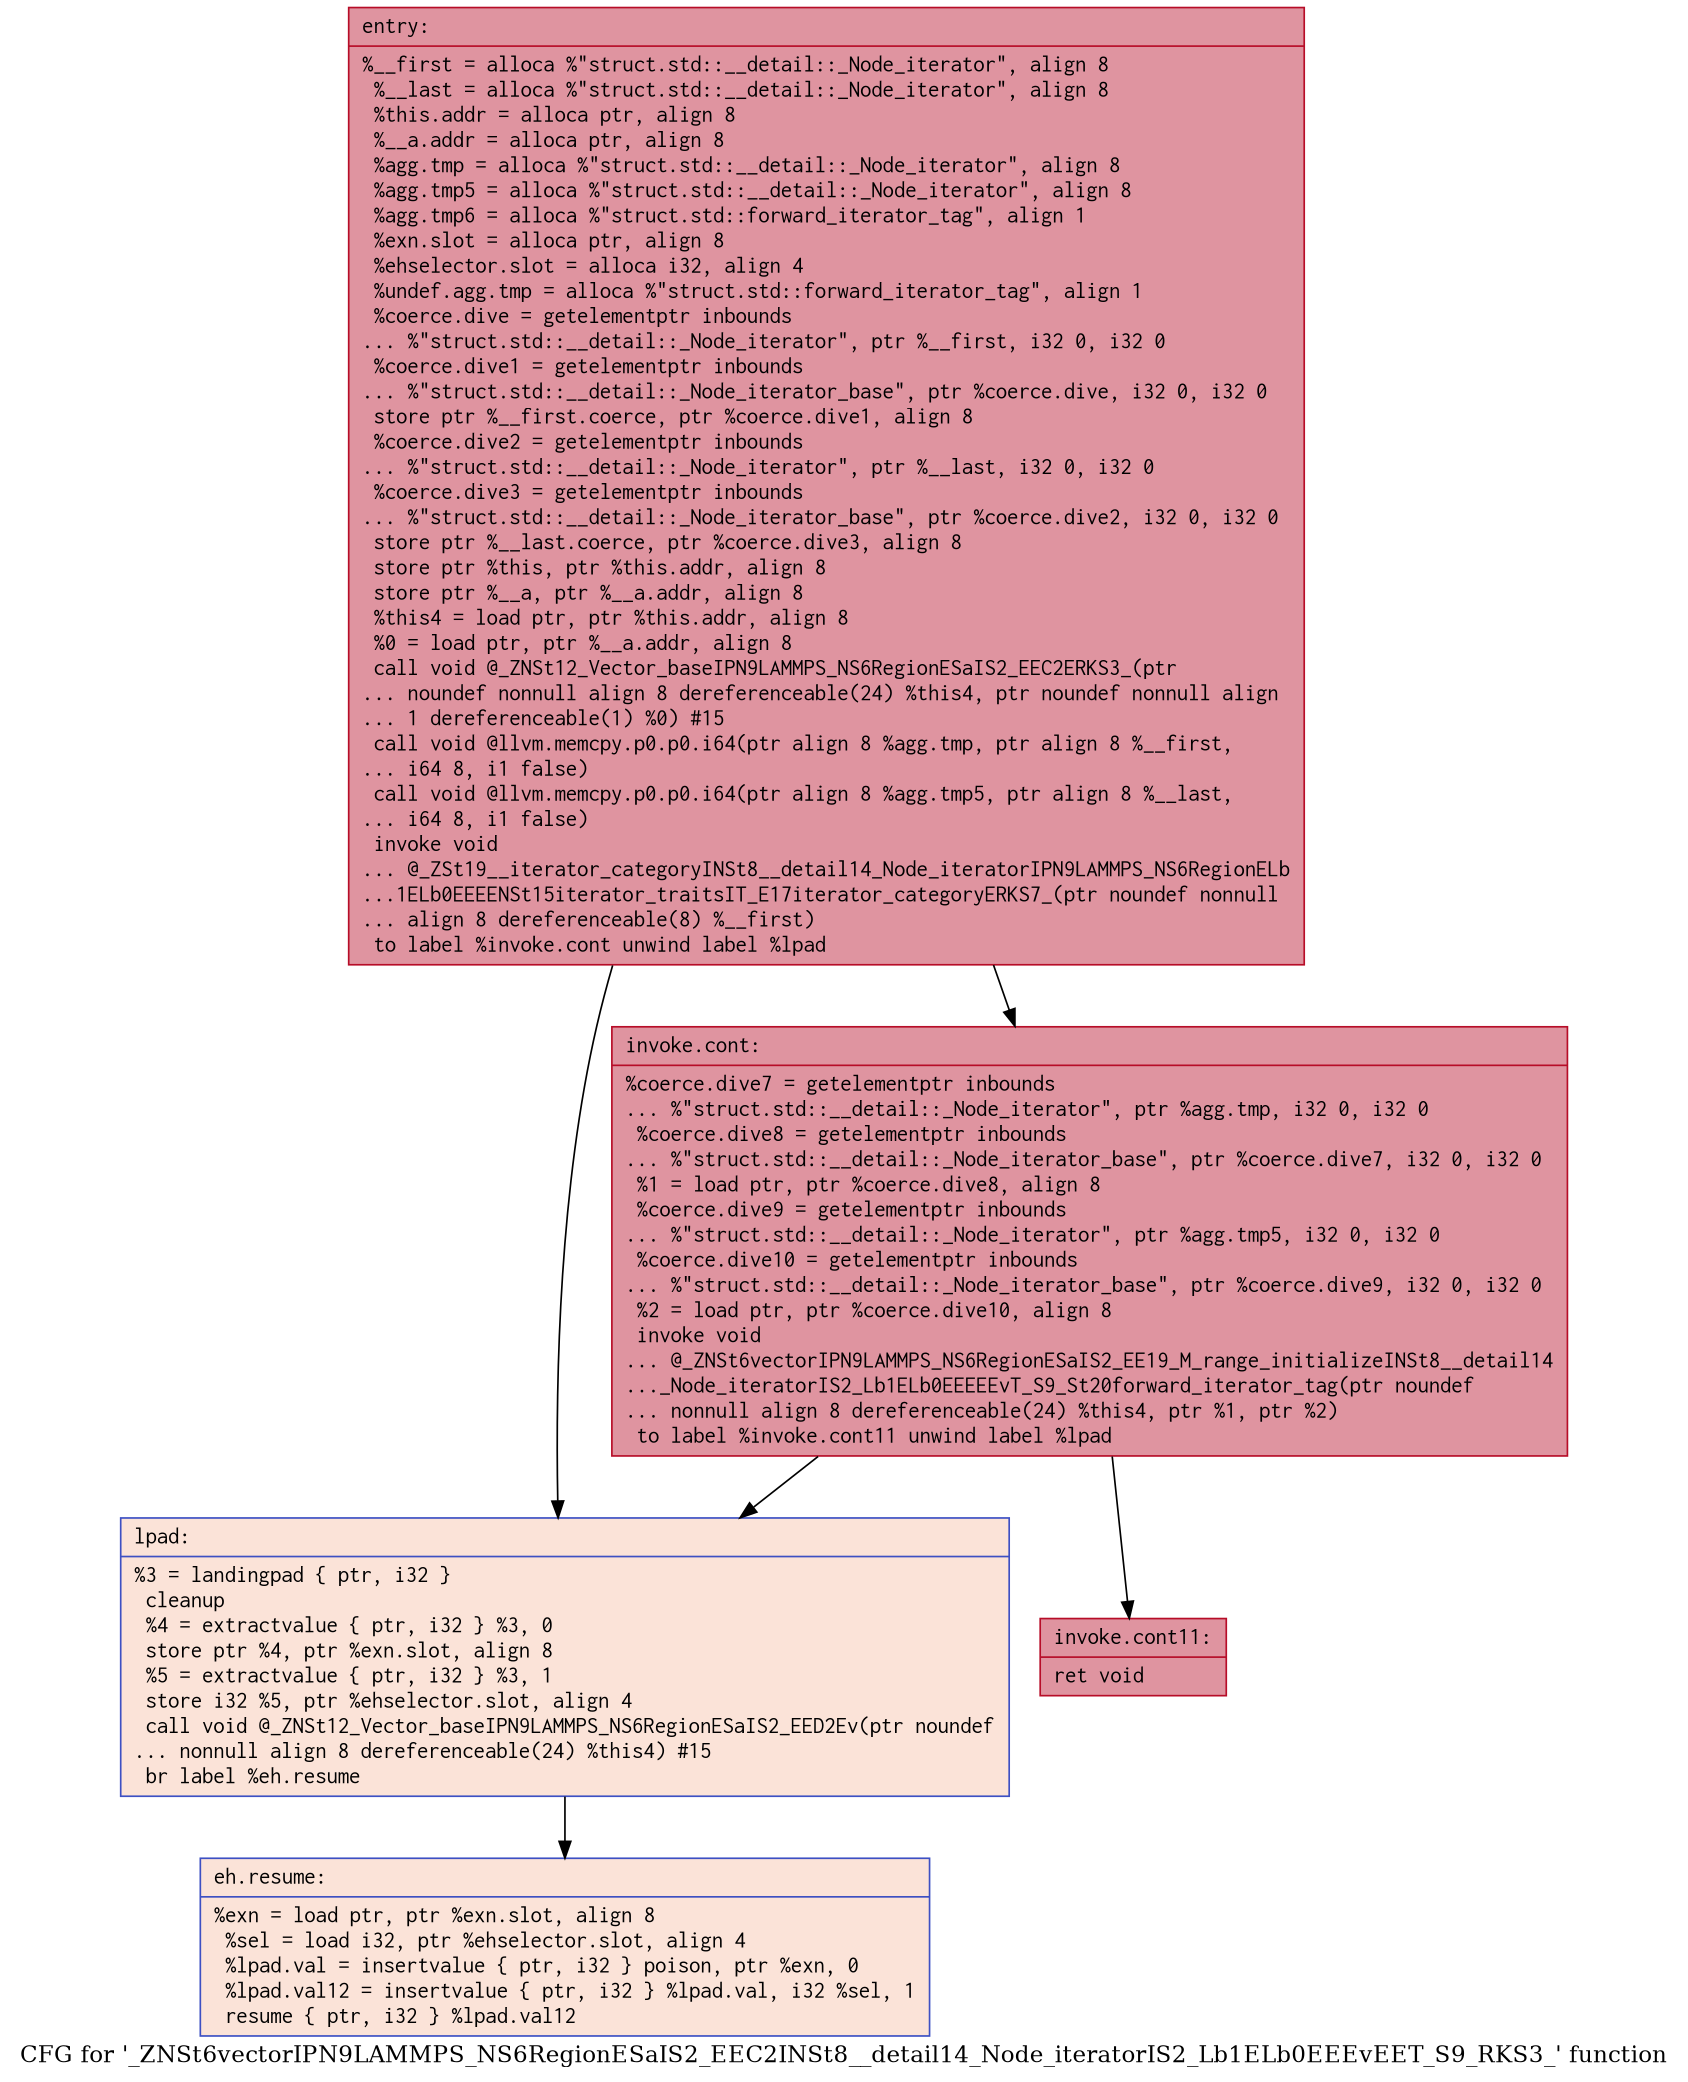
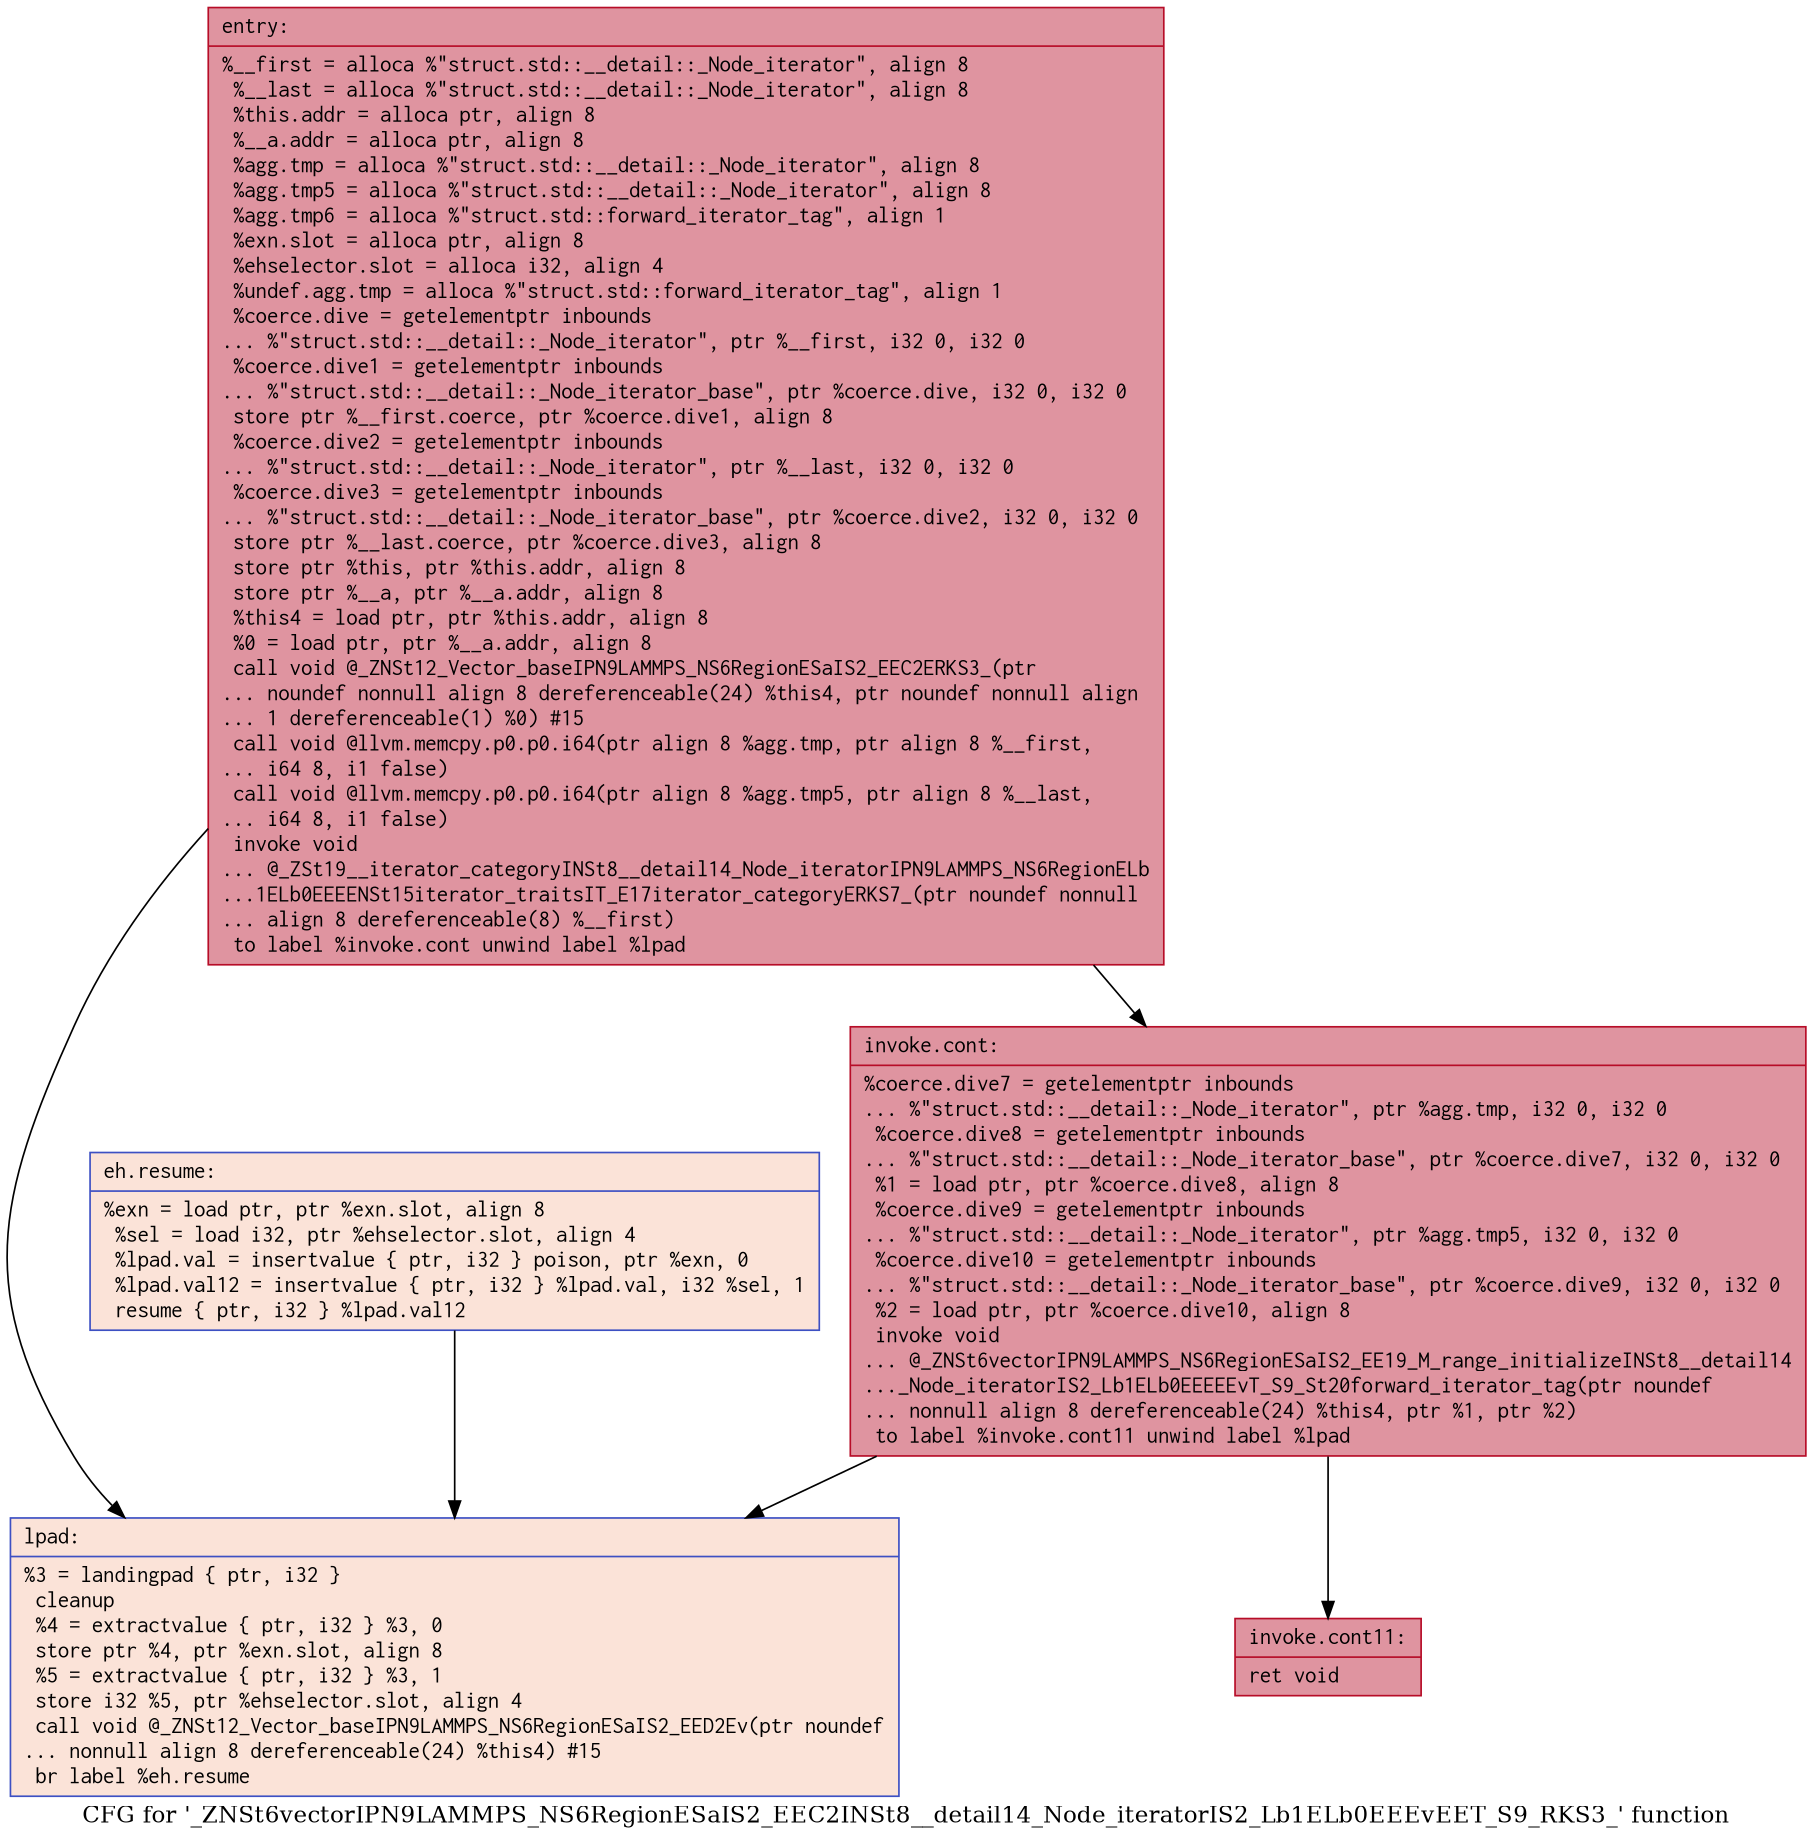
(565, 1819) -> (455, 1416)
